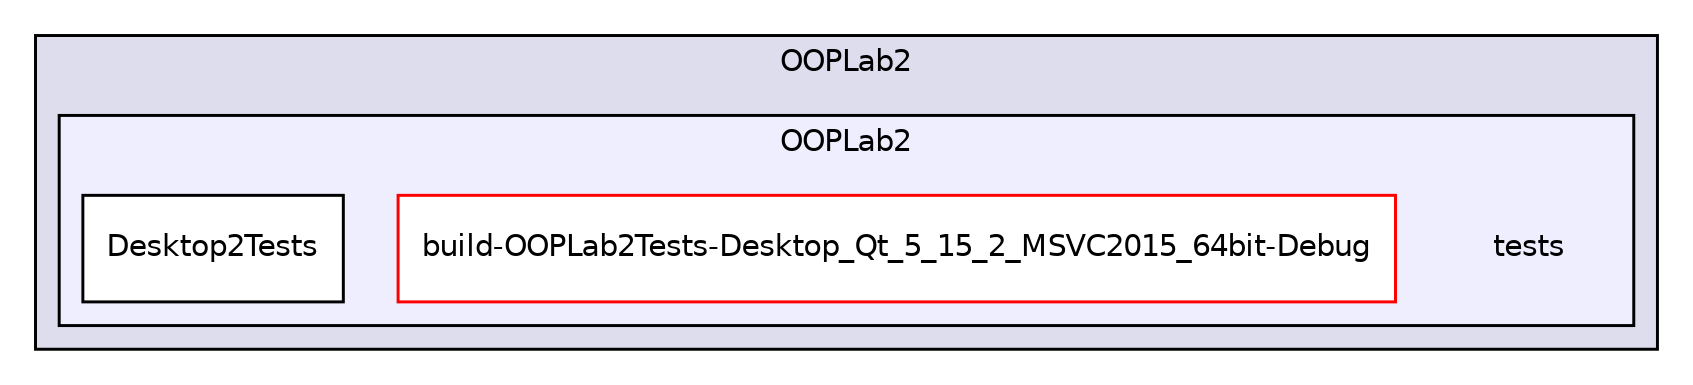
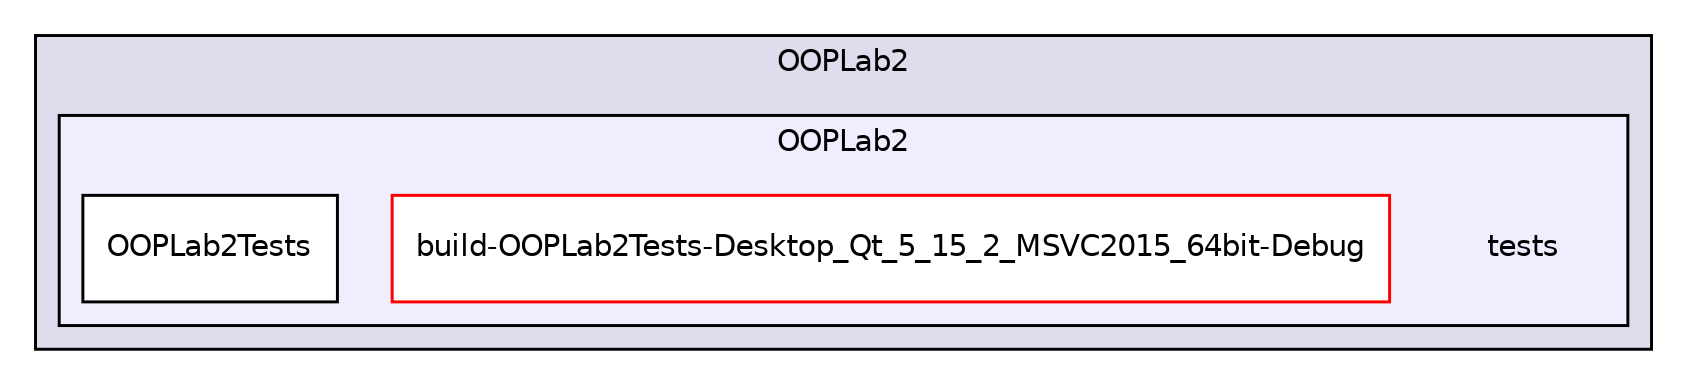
(213, 249) -> (210, 249)
